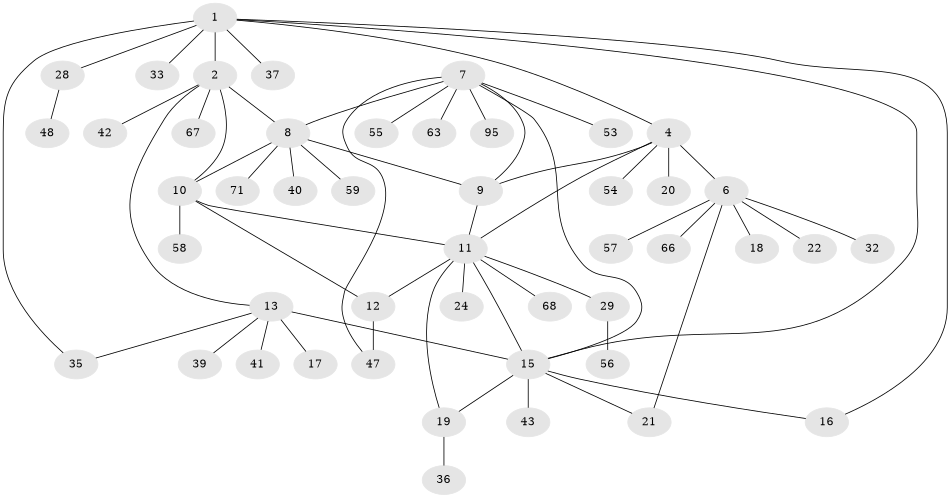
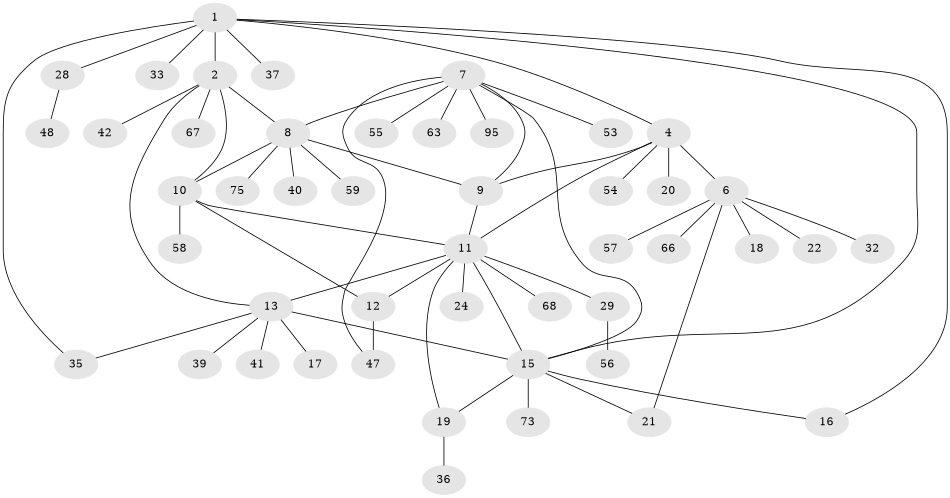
(238, 191) -> (238, 191)
none -> (368, 278)
(528, 422) -> (528, 422)
